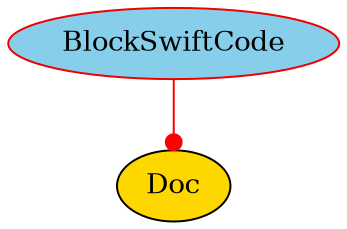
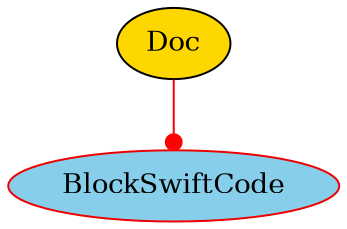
(174, 107) -> (174, 107)
